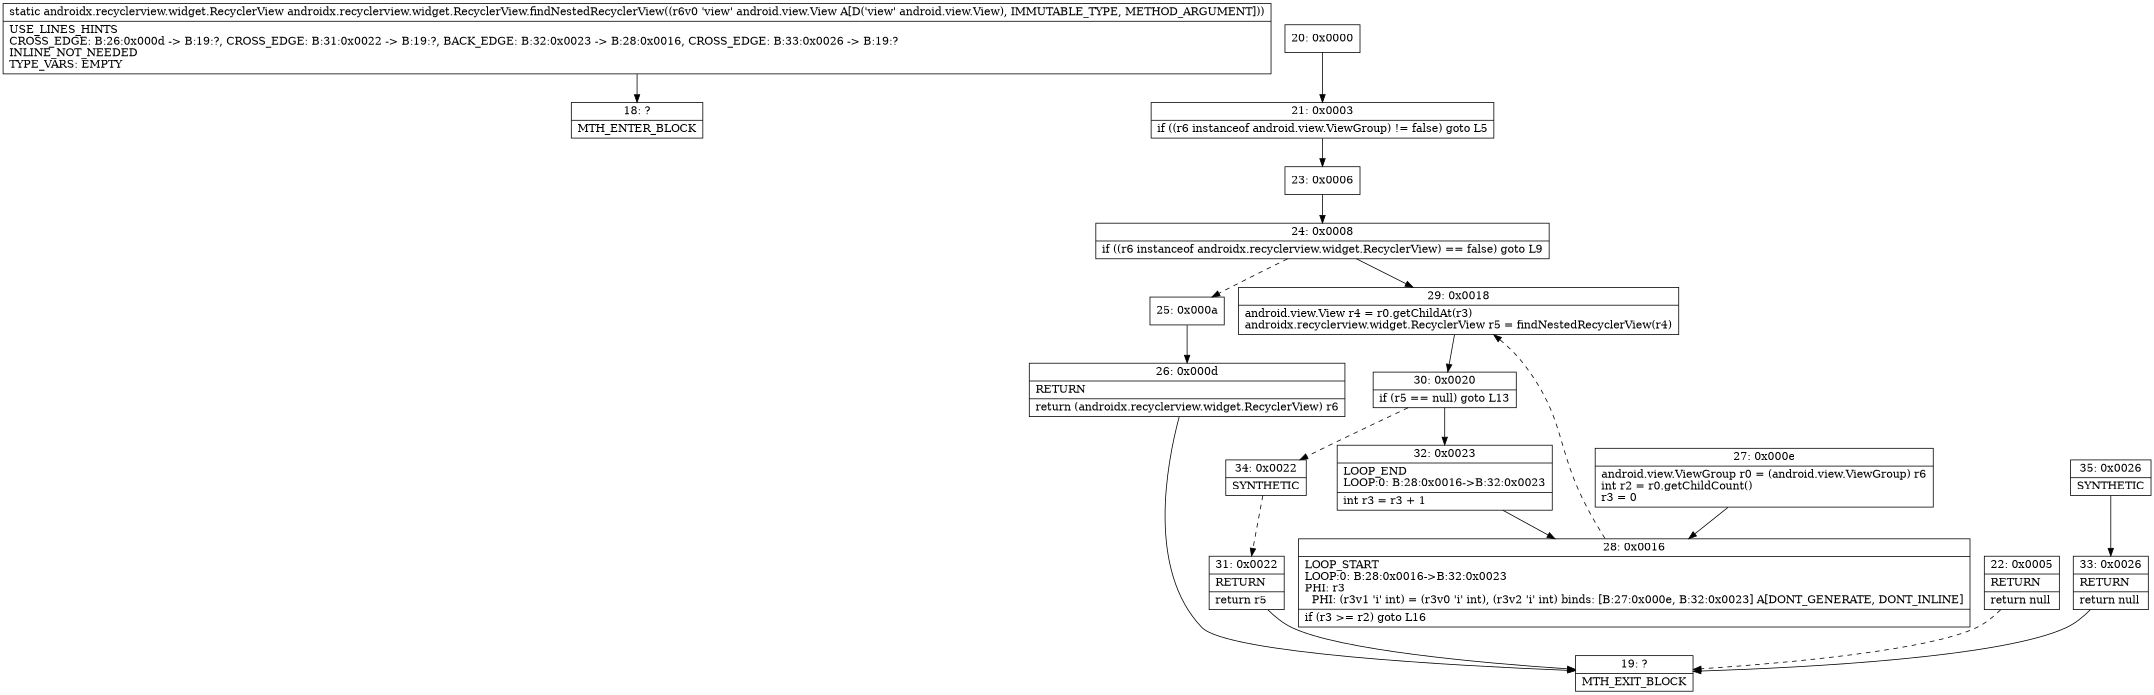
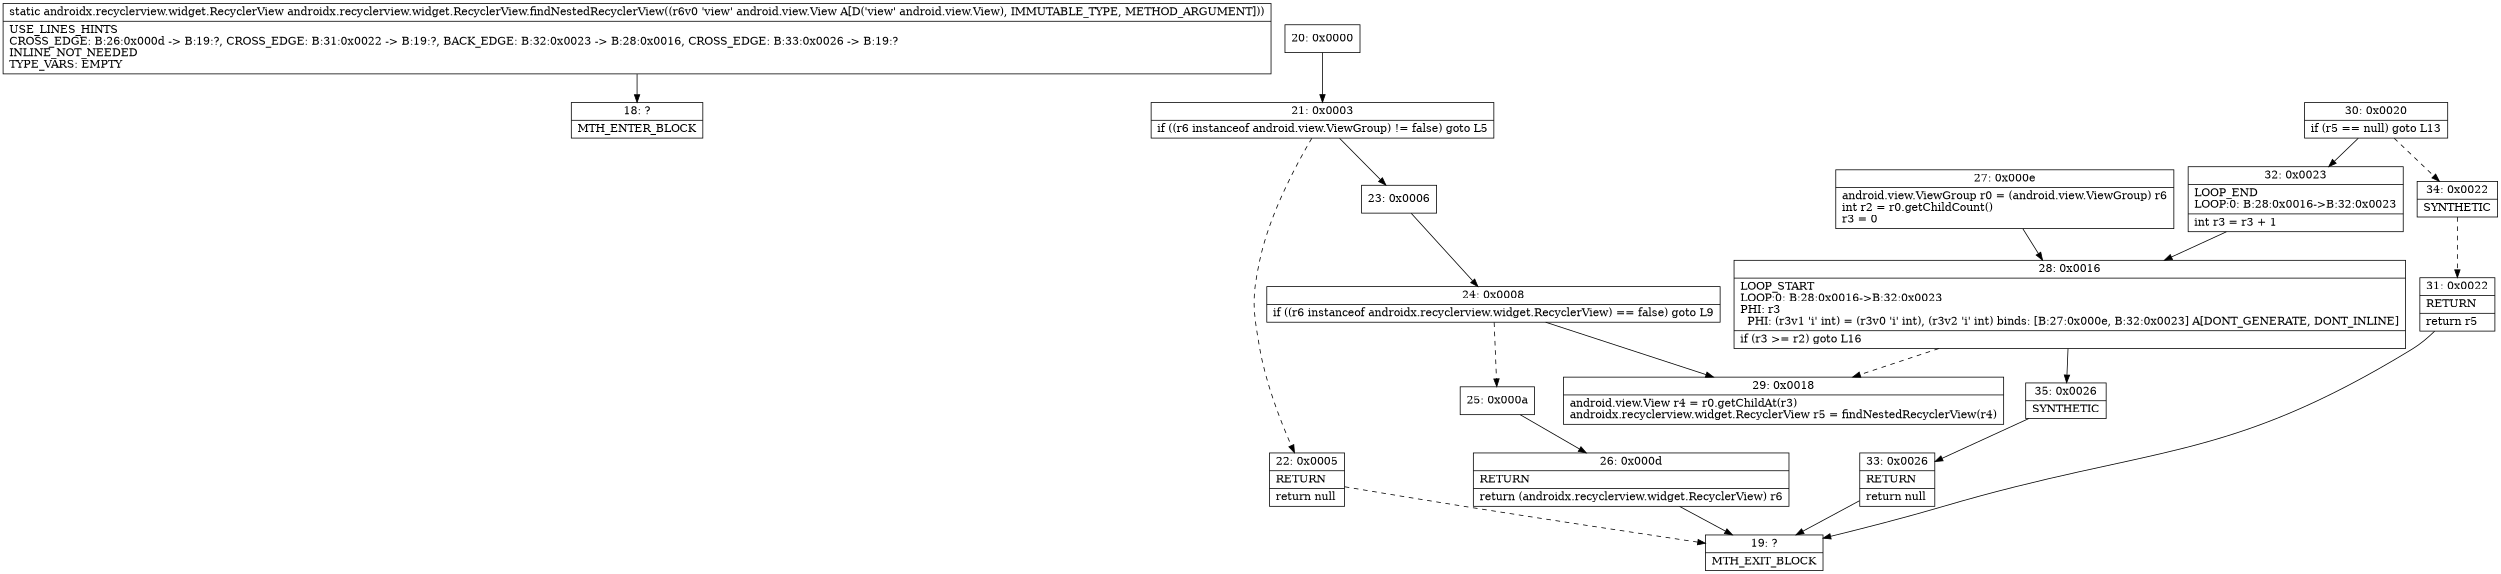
none -> (1255, 289)
(1452, 349) -> none
none -> (2067, 362)
